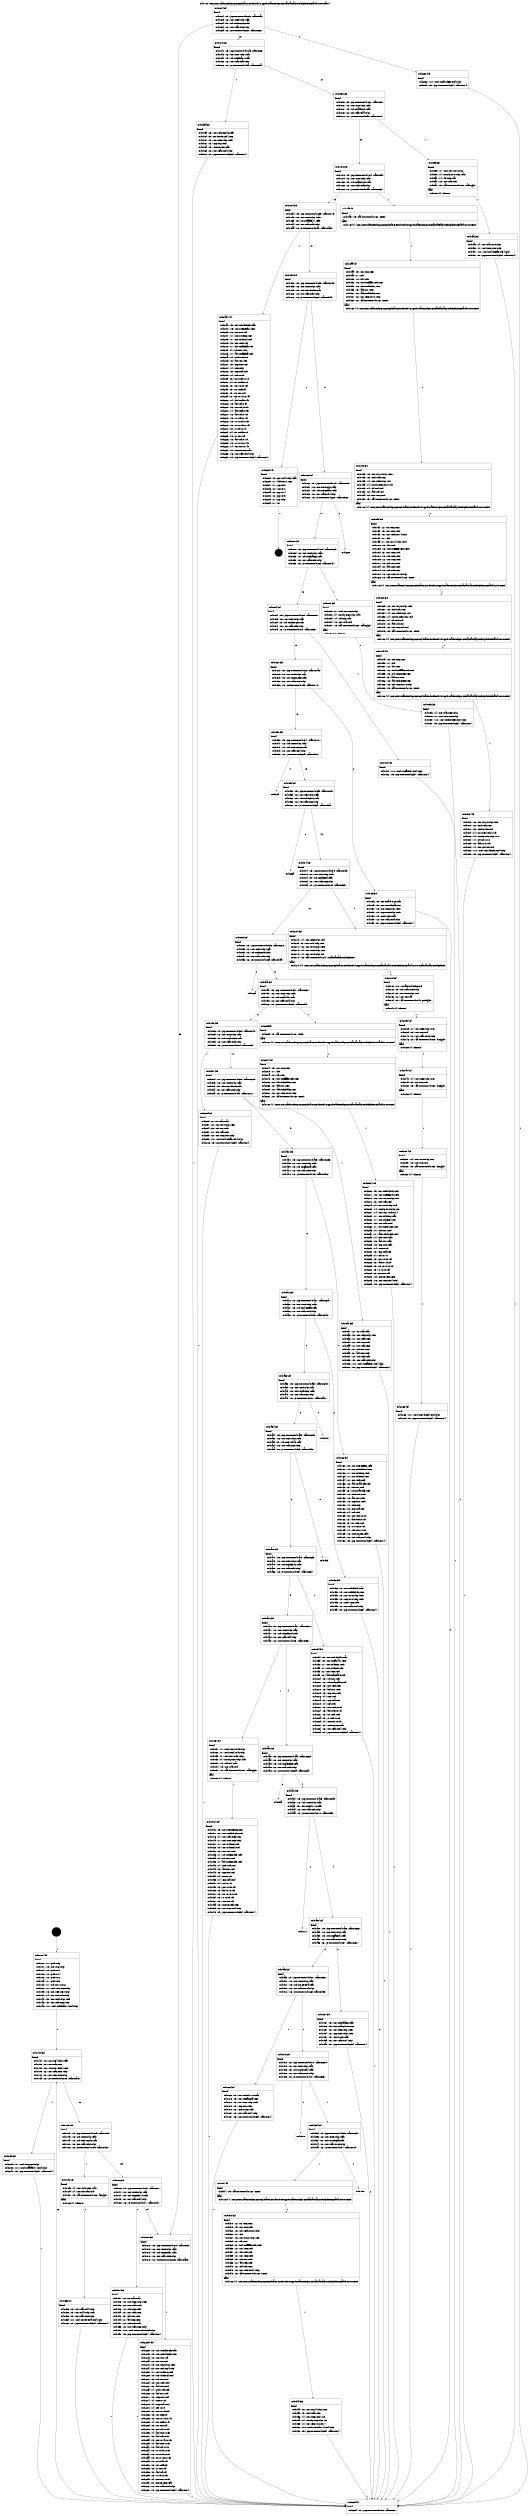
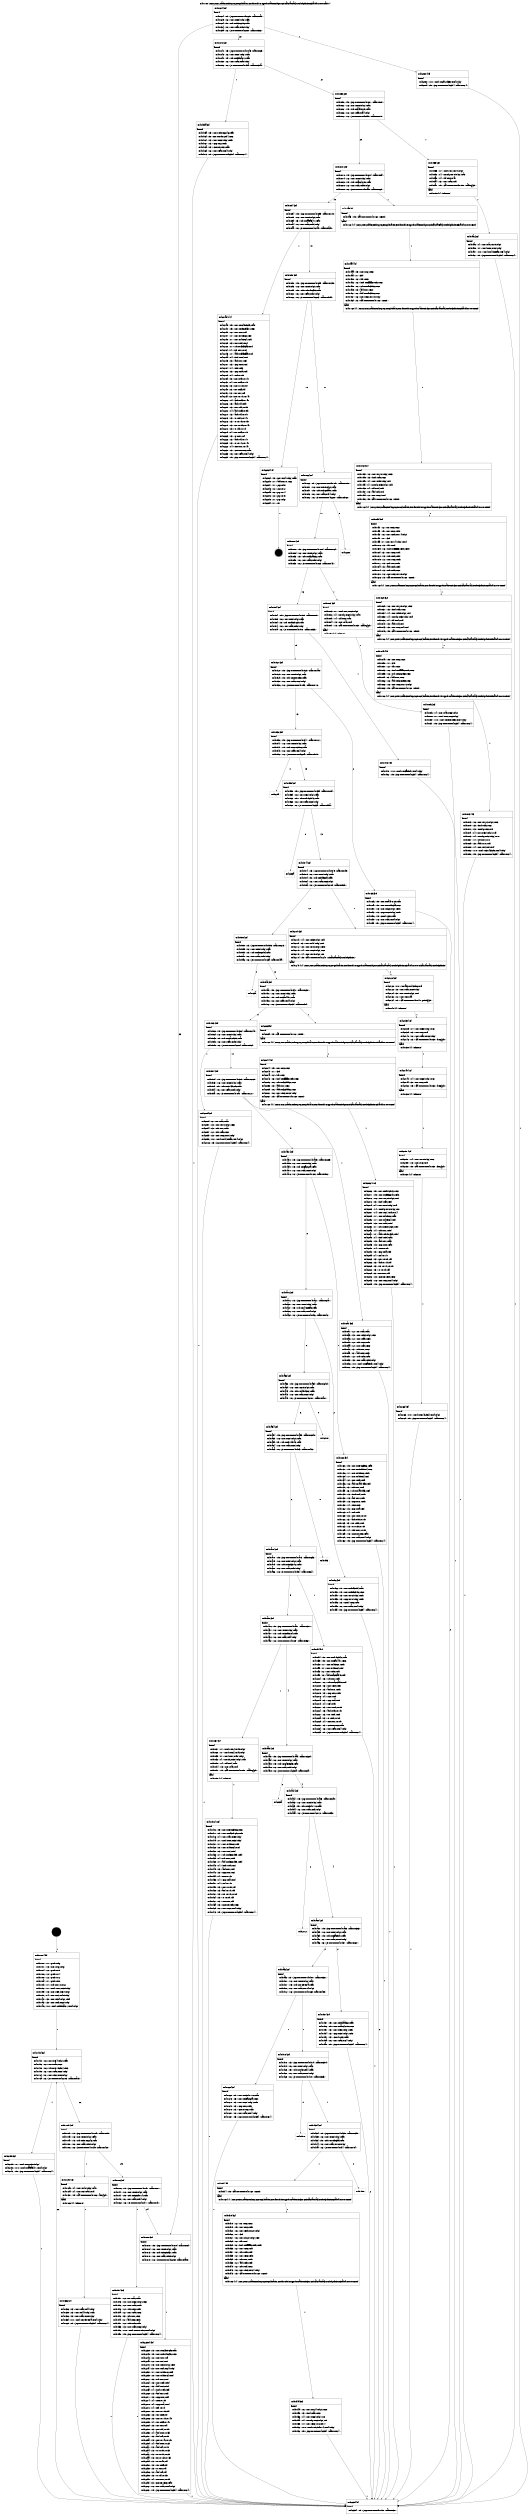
(306, 387) -> (306, 387)
